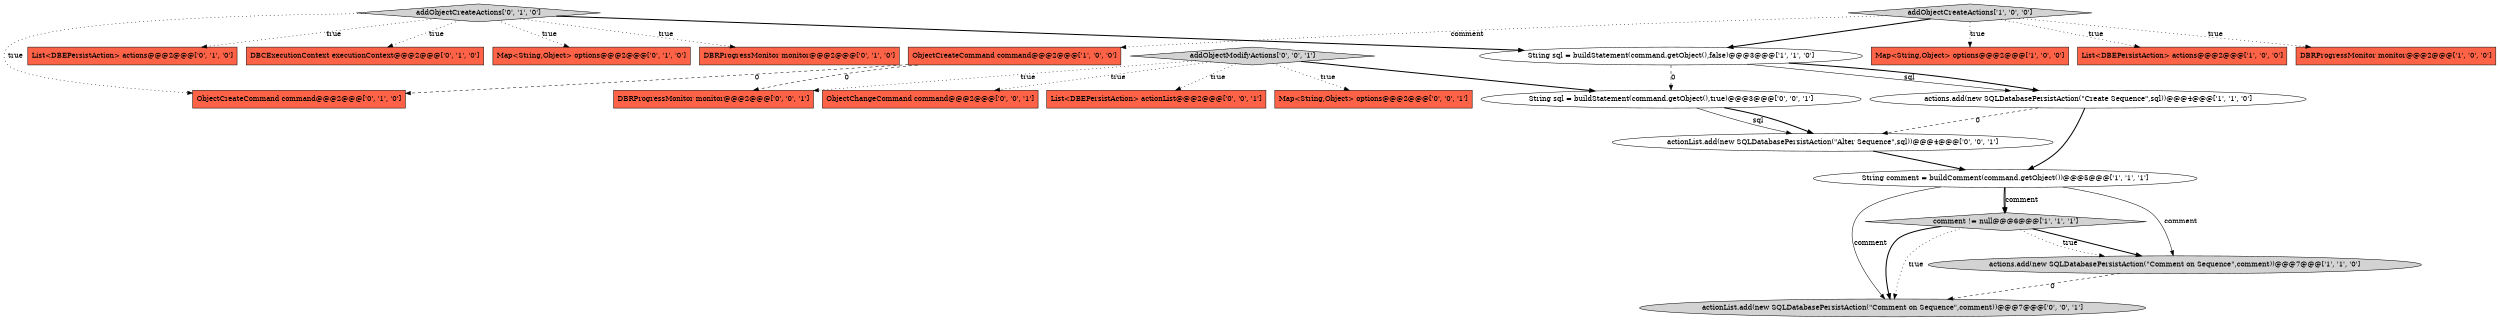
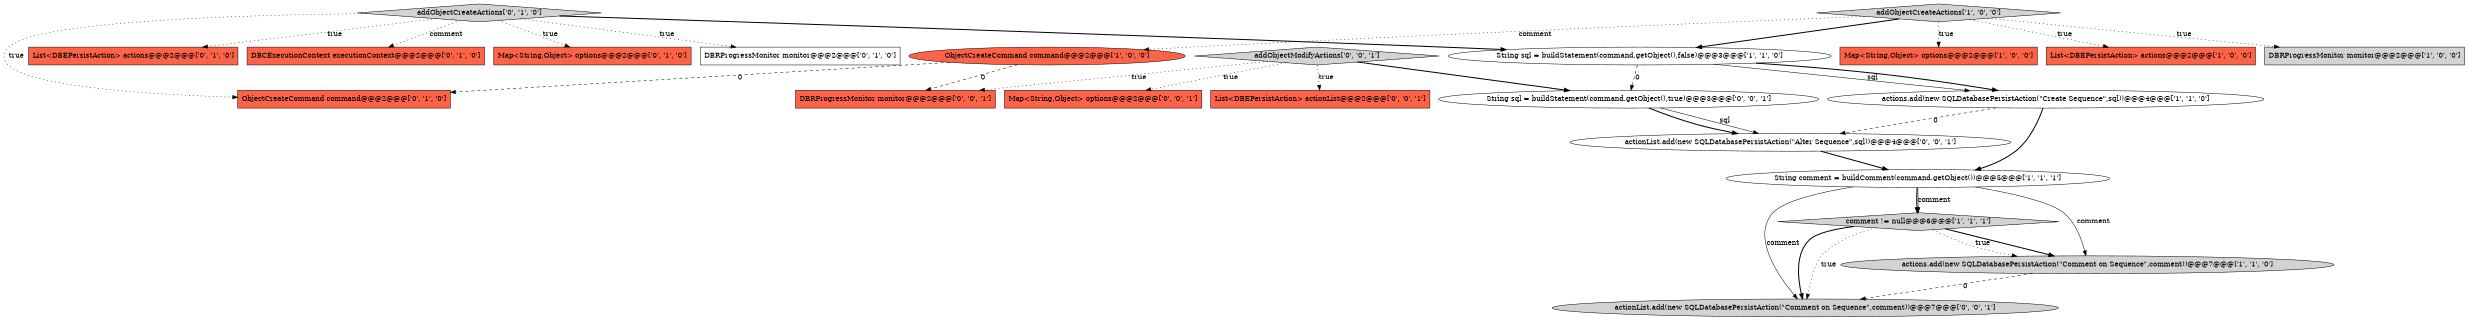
(437, 34) -> (446, 34)
(799, 56) -> (800, 56)
(1015, 56) -> (1047, 56)
(2396, 56) -> (2365, 56)
(930, 99) -> none
